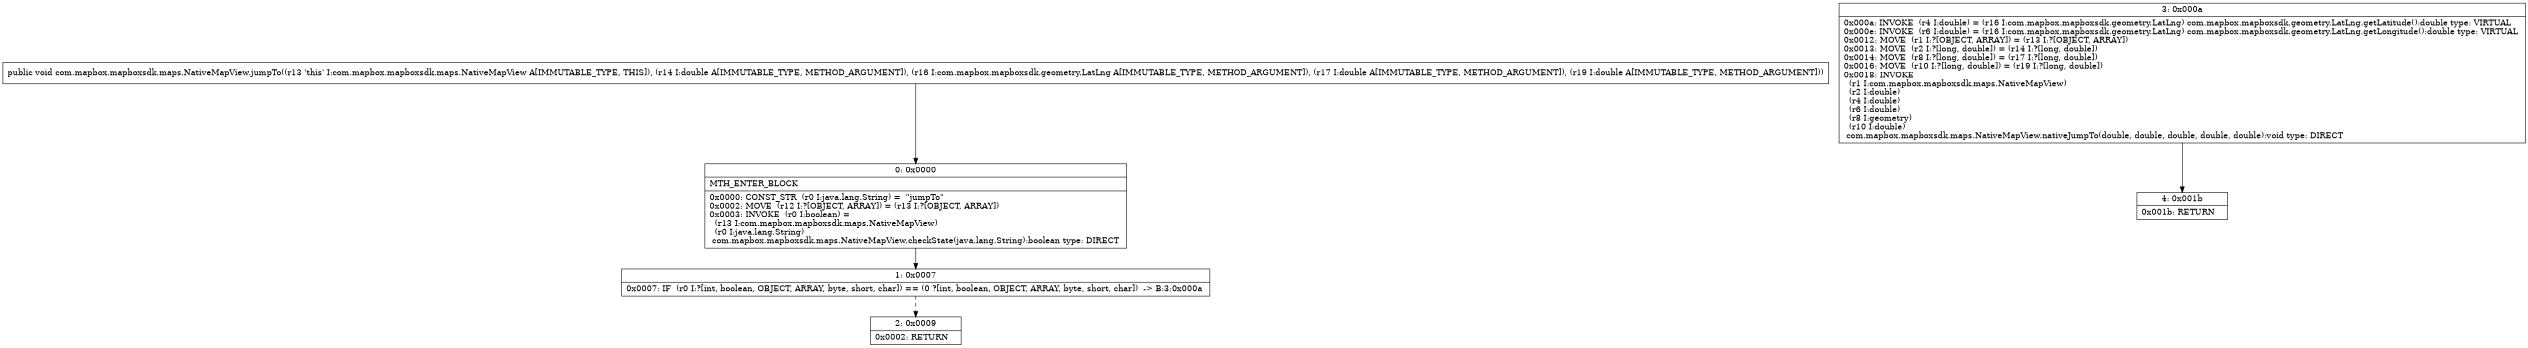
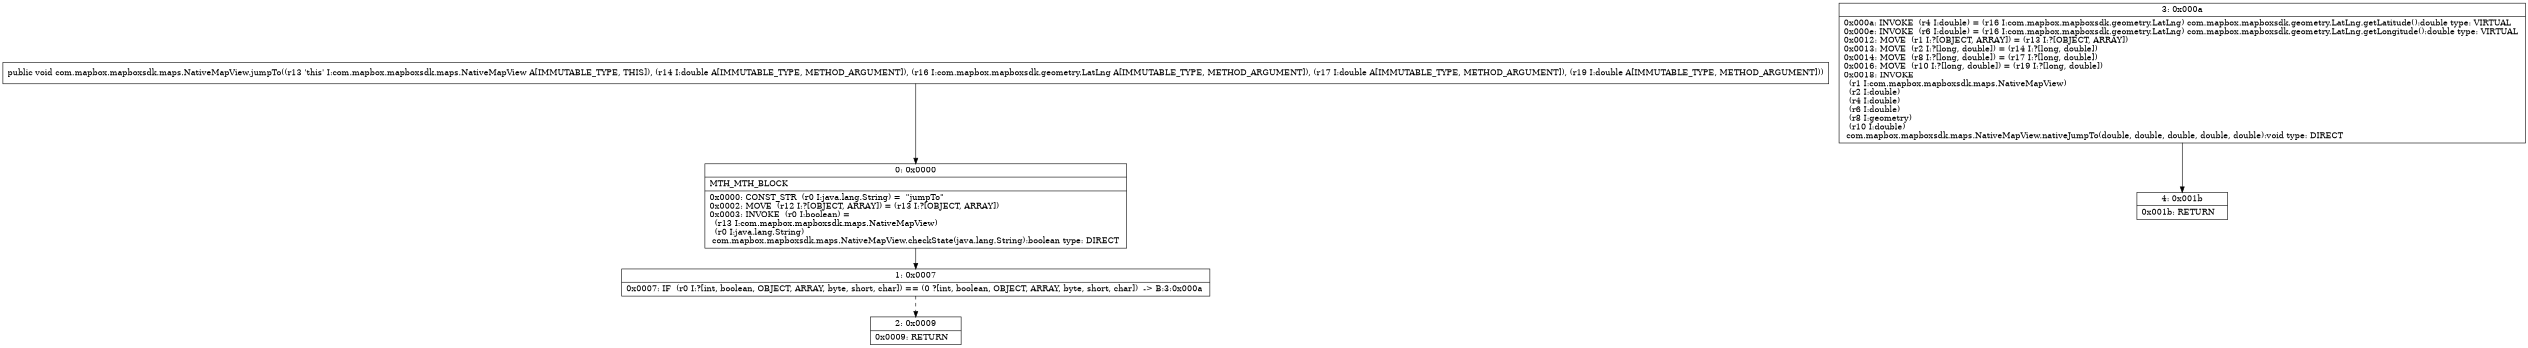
(754, 184) -> (749, 184)
(916, 337) -> (916, 337)
